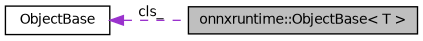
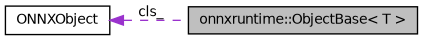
(58, 20) -> (58, 20)
